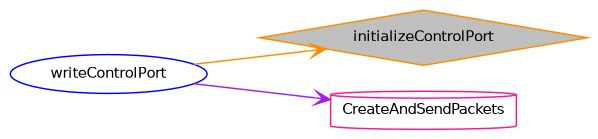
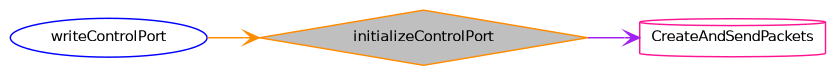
(255, 91) -> (606, 38)
